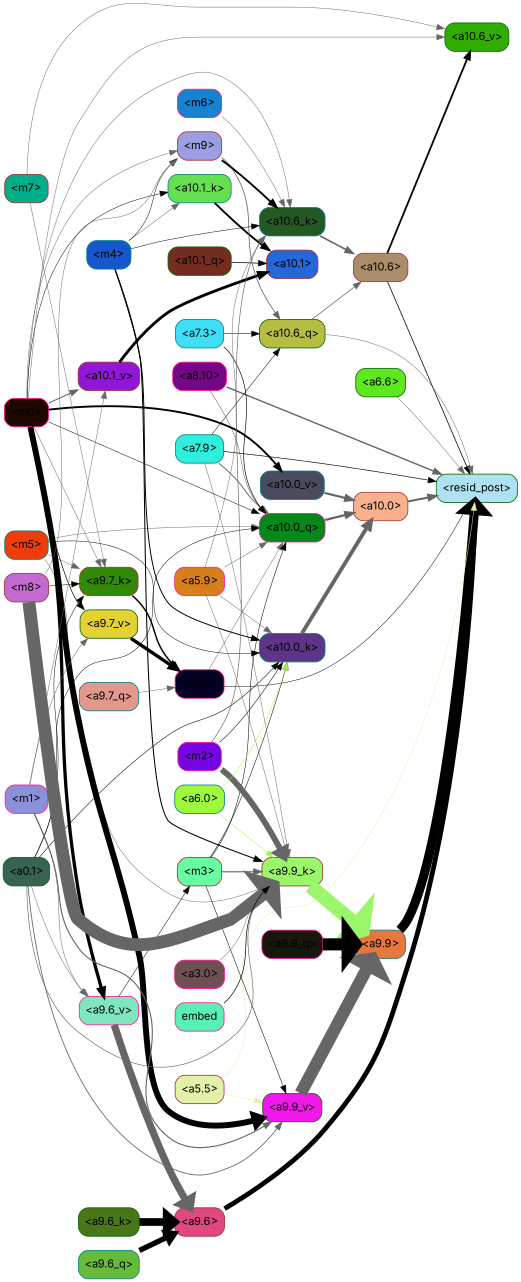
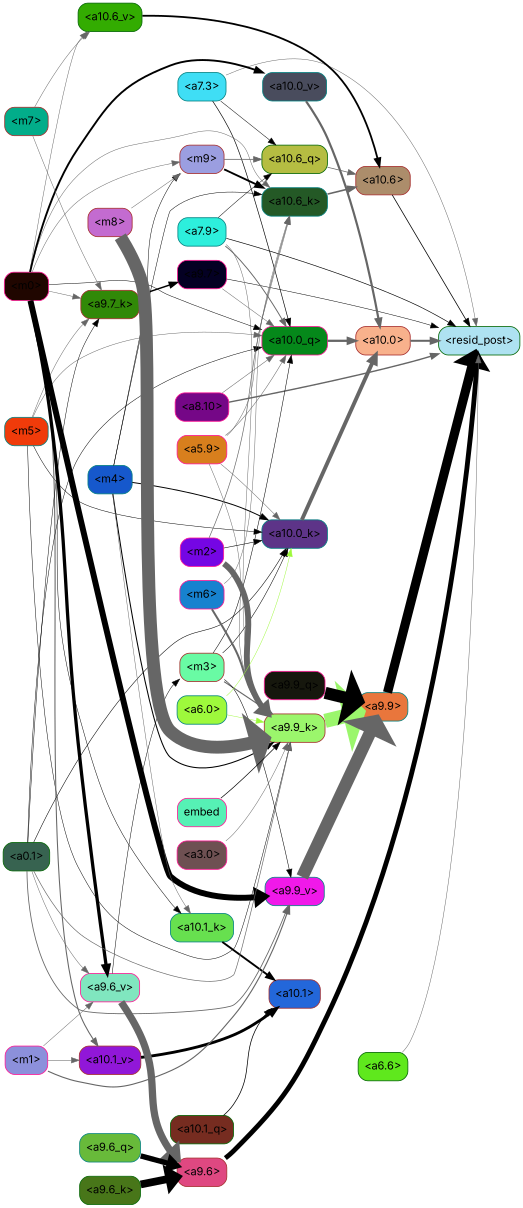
(427, 156) -> (290, 42)
(421, 373) -> (402, 130)
(60, 585) -> none
(109, 624) -> none
none -> (236, 651)
(109, 697) -> none
(113, 837) -> (74, 855)
(200, 1089) -> none
(292, 1108) -> (295, 891)
